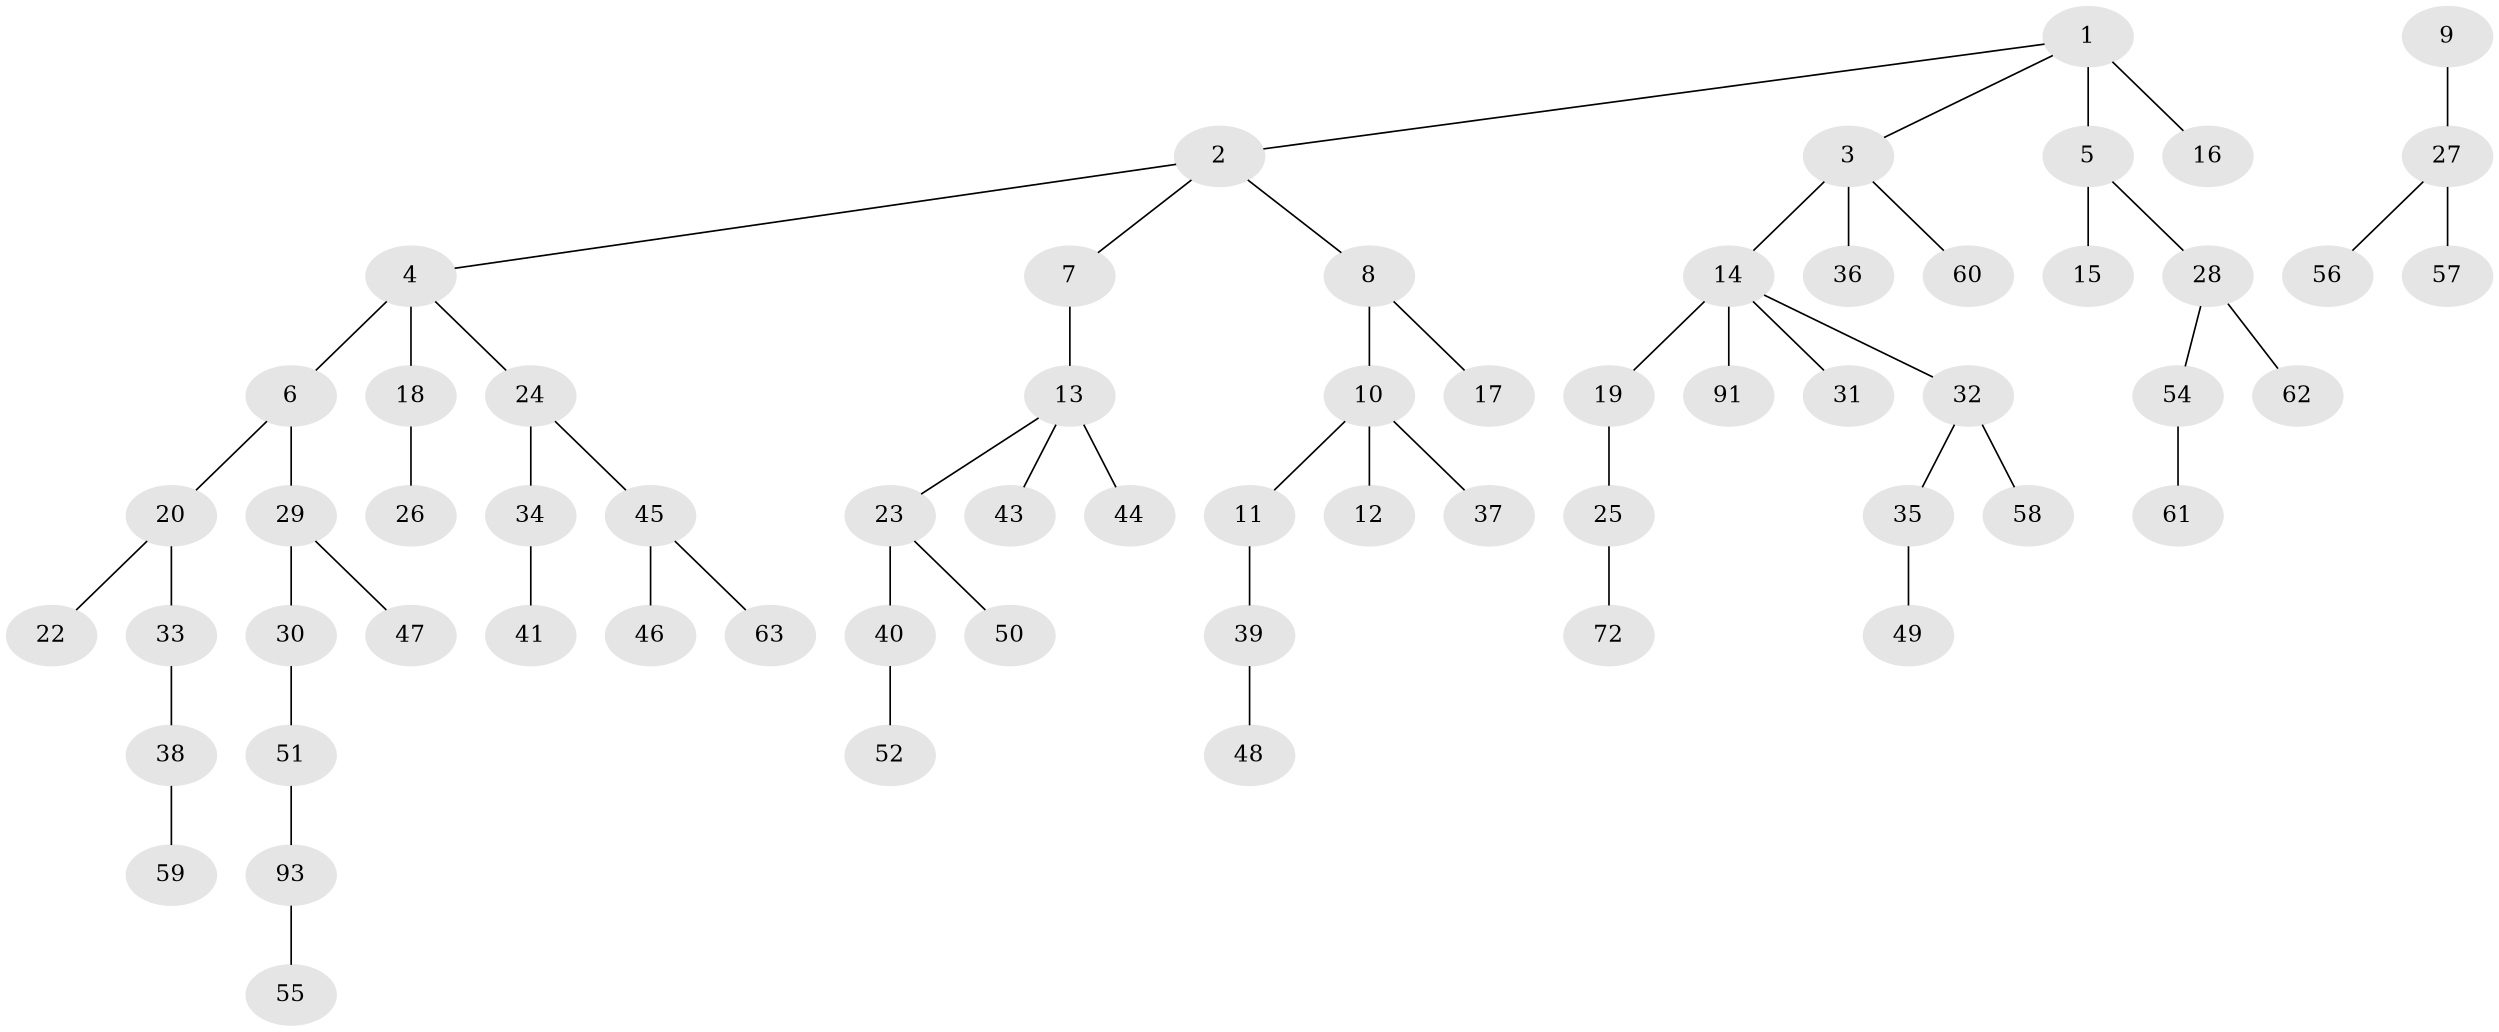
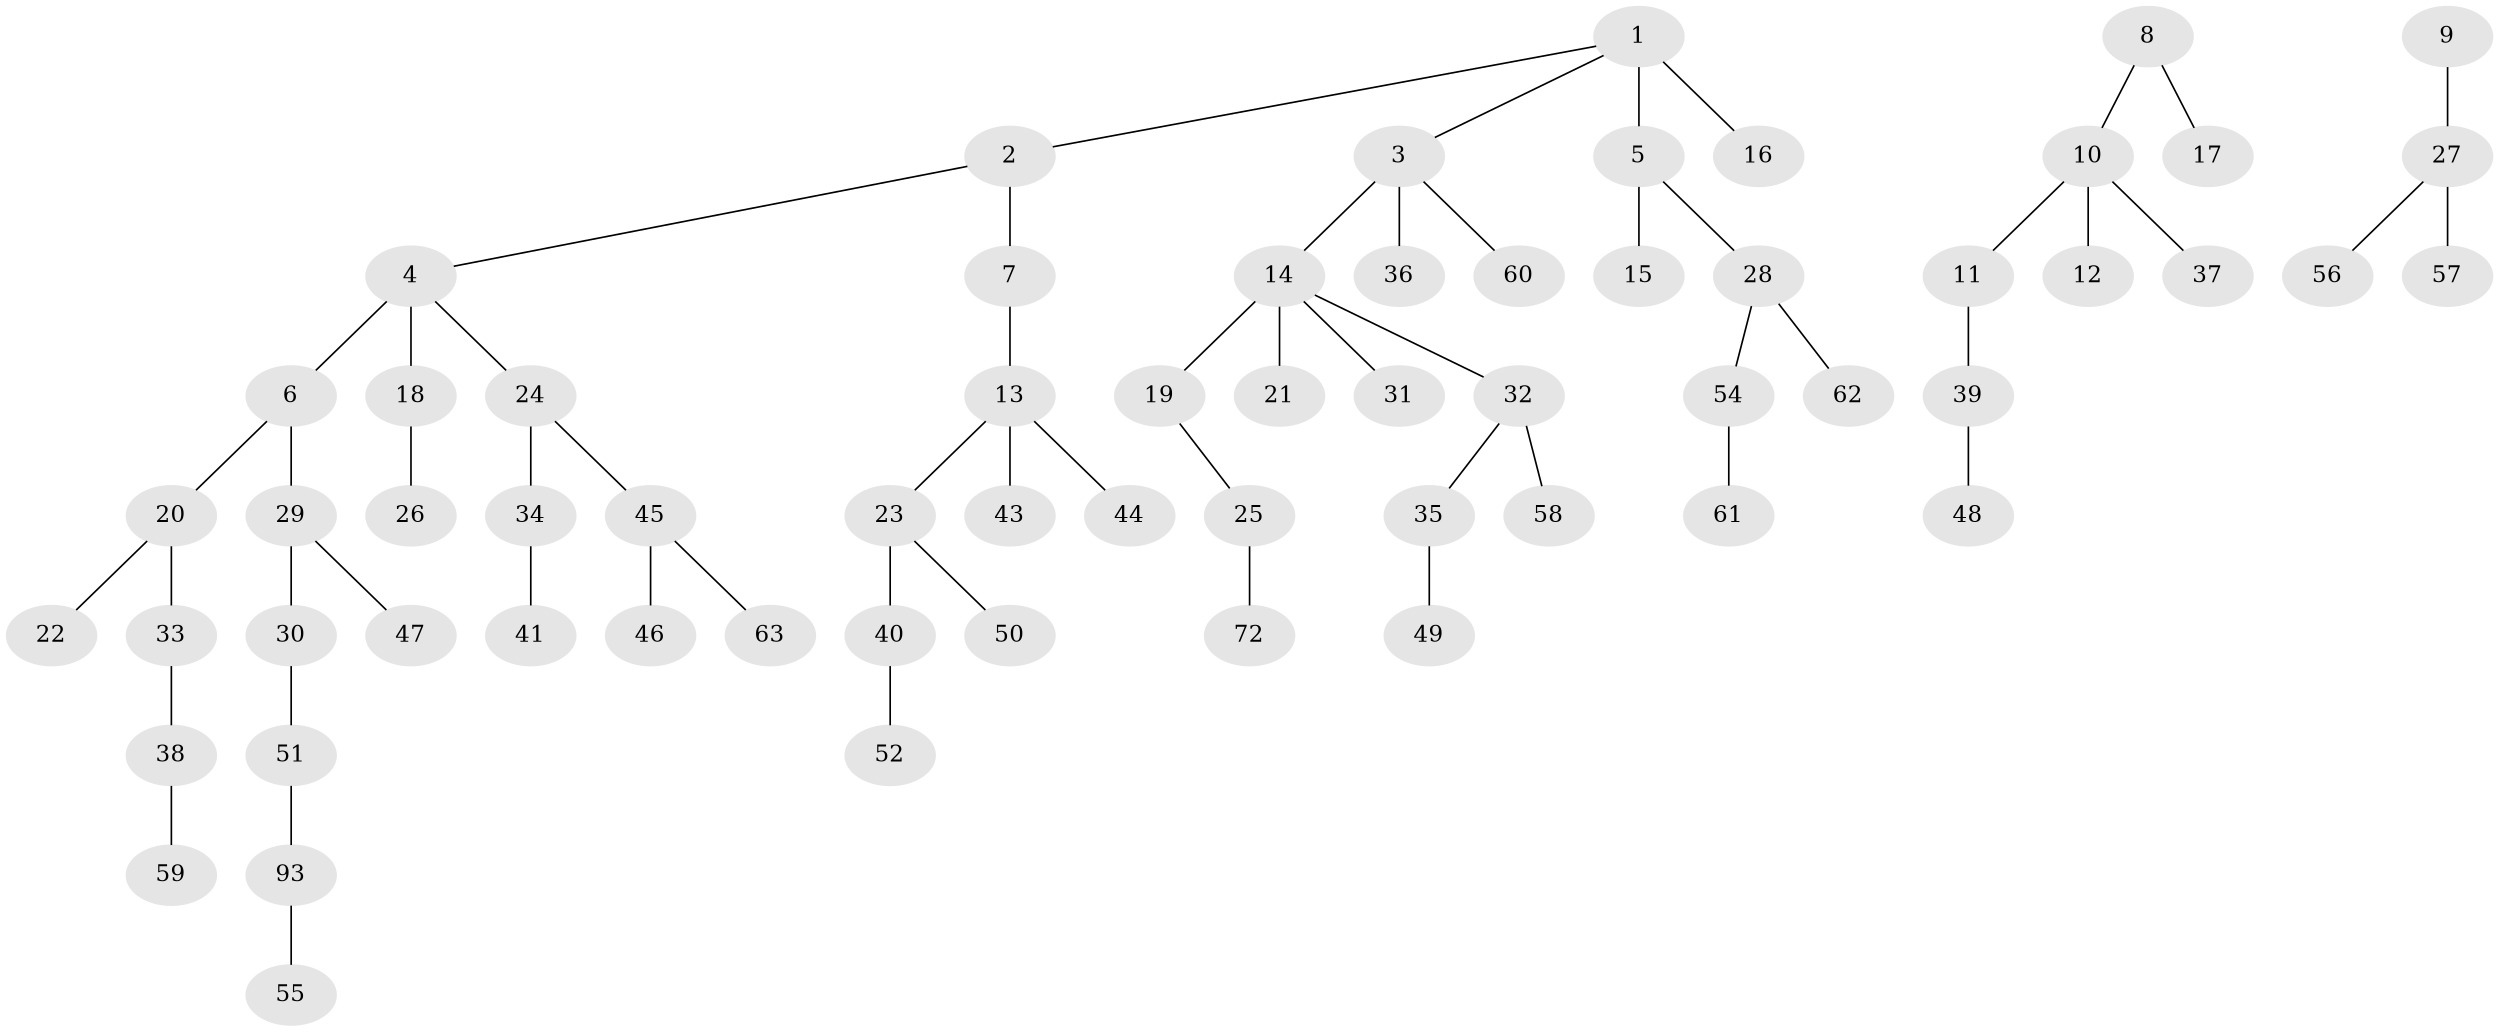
(1295, 216) -> none
(1729, 396) -> (1280, 396)
